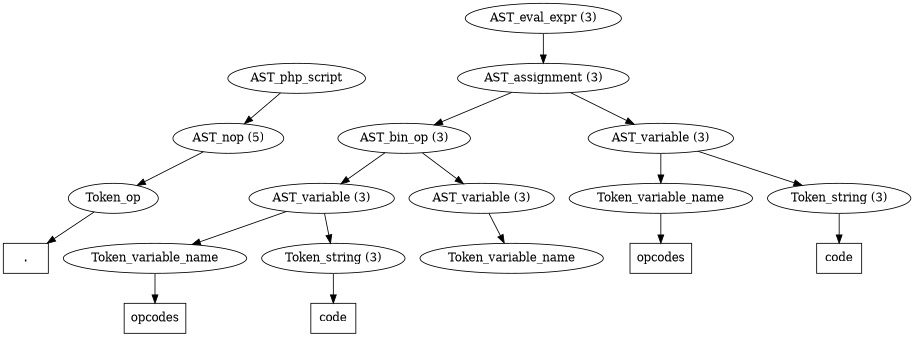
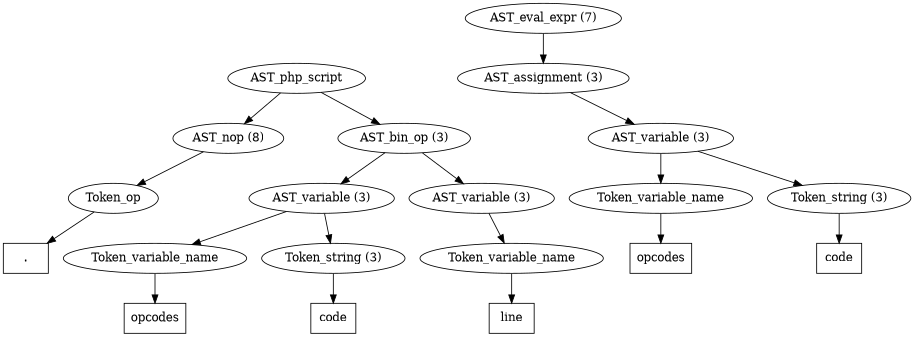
(543, 18) -> (543, 18)
(477, 107) -> (347, 106)
(228, 138) -> (228, 138)
none -> (512, 318)
